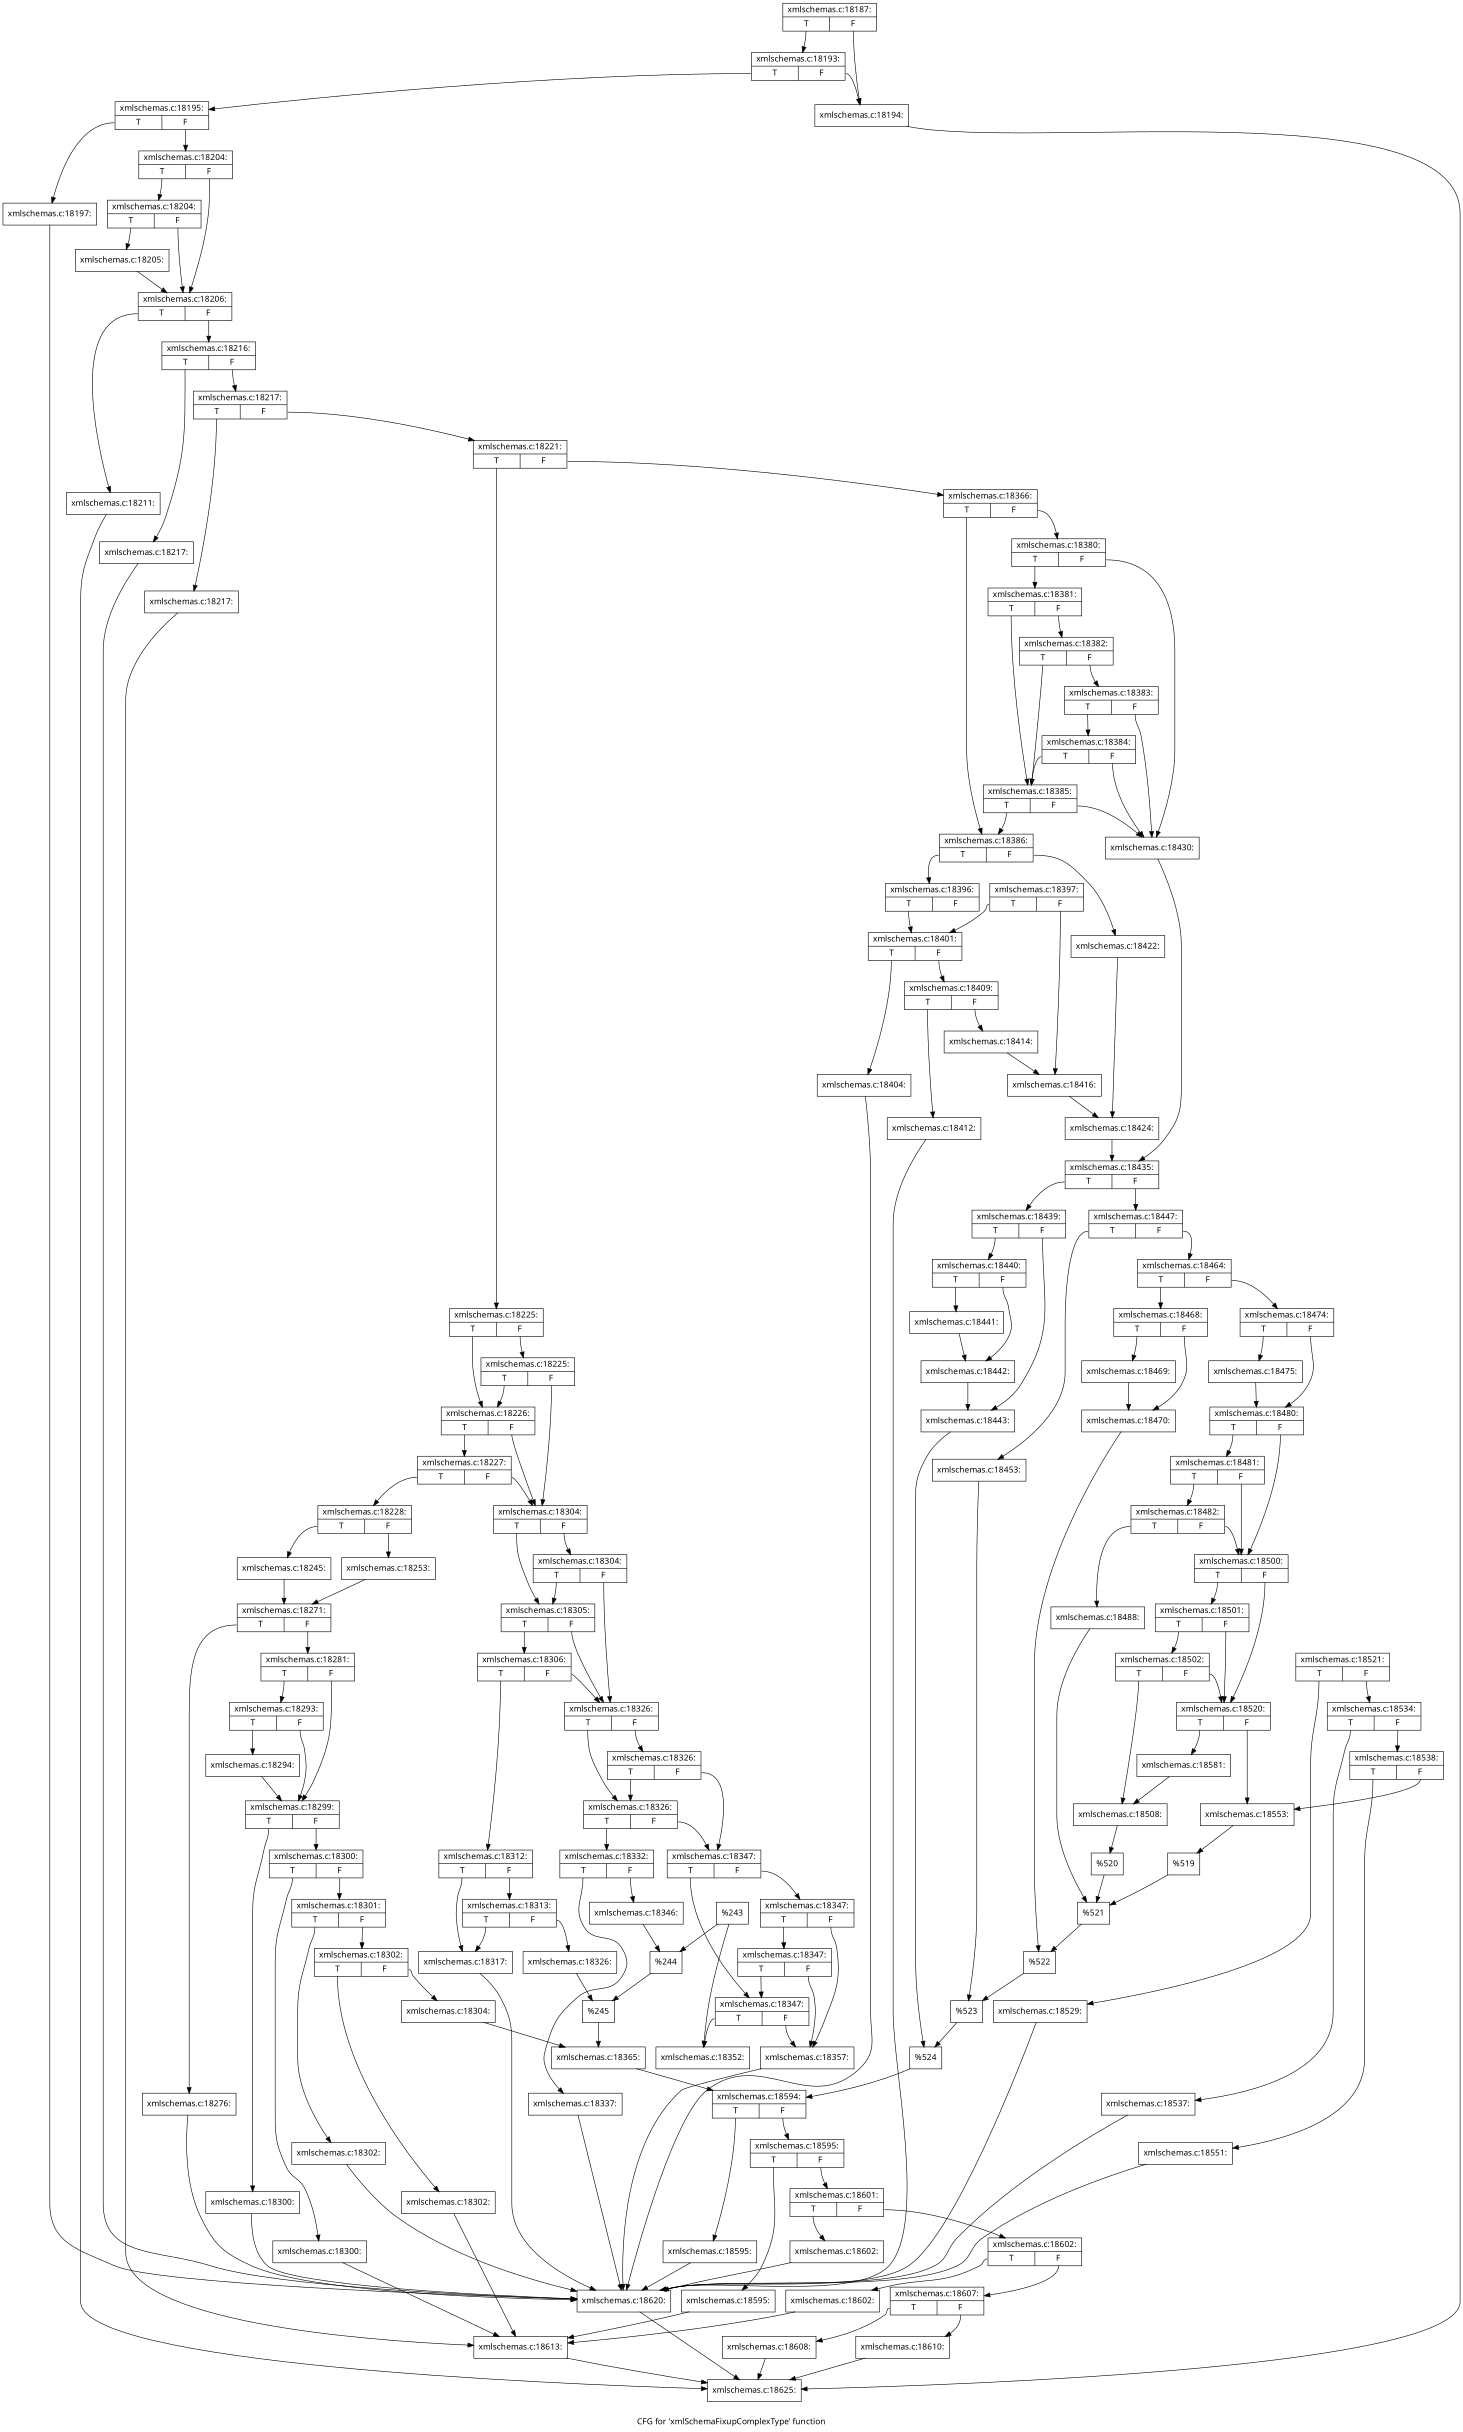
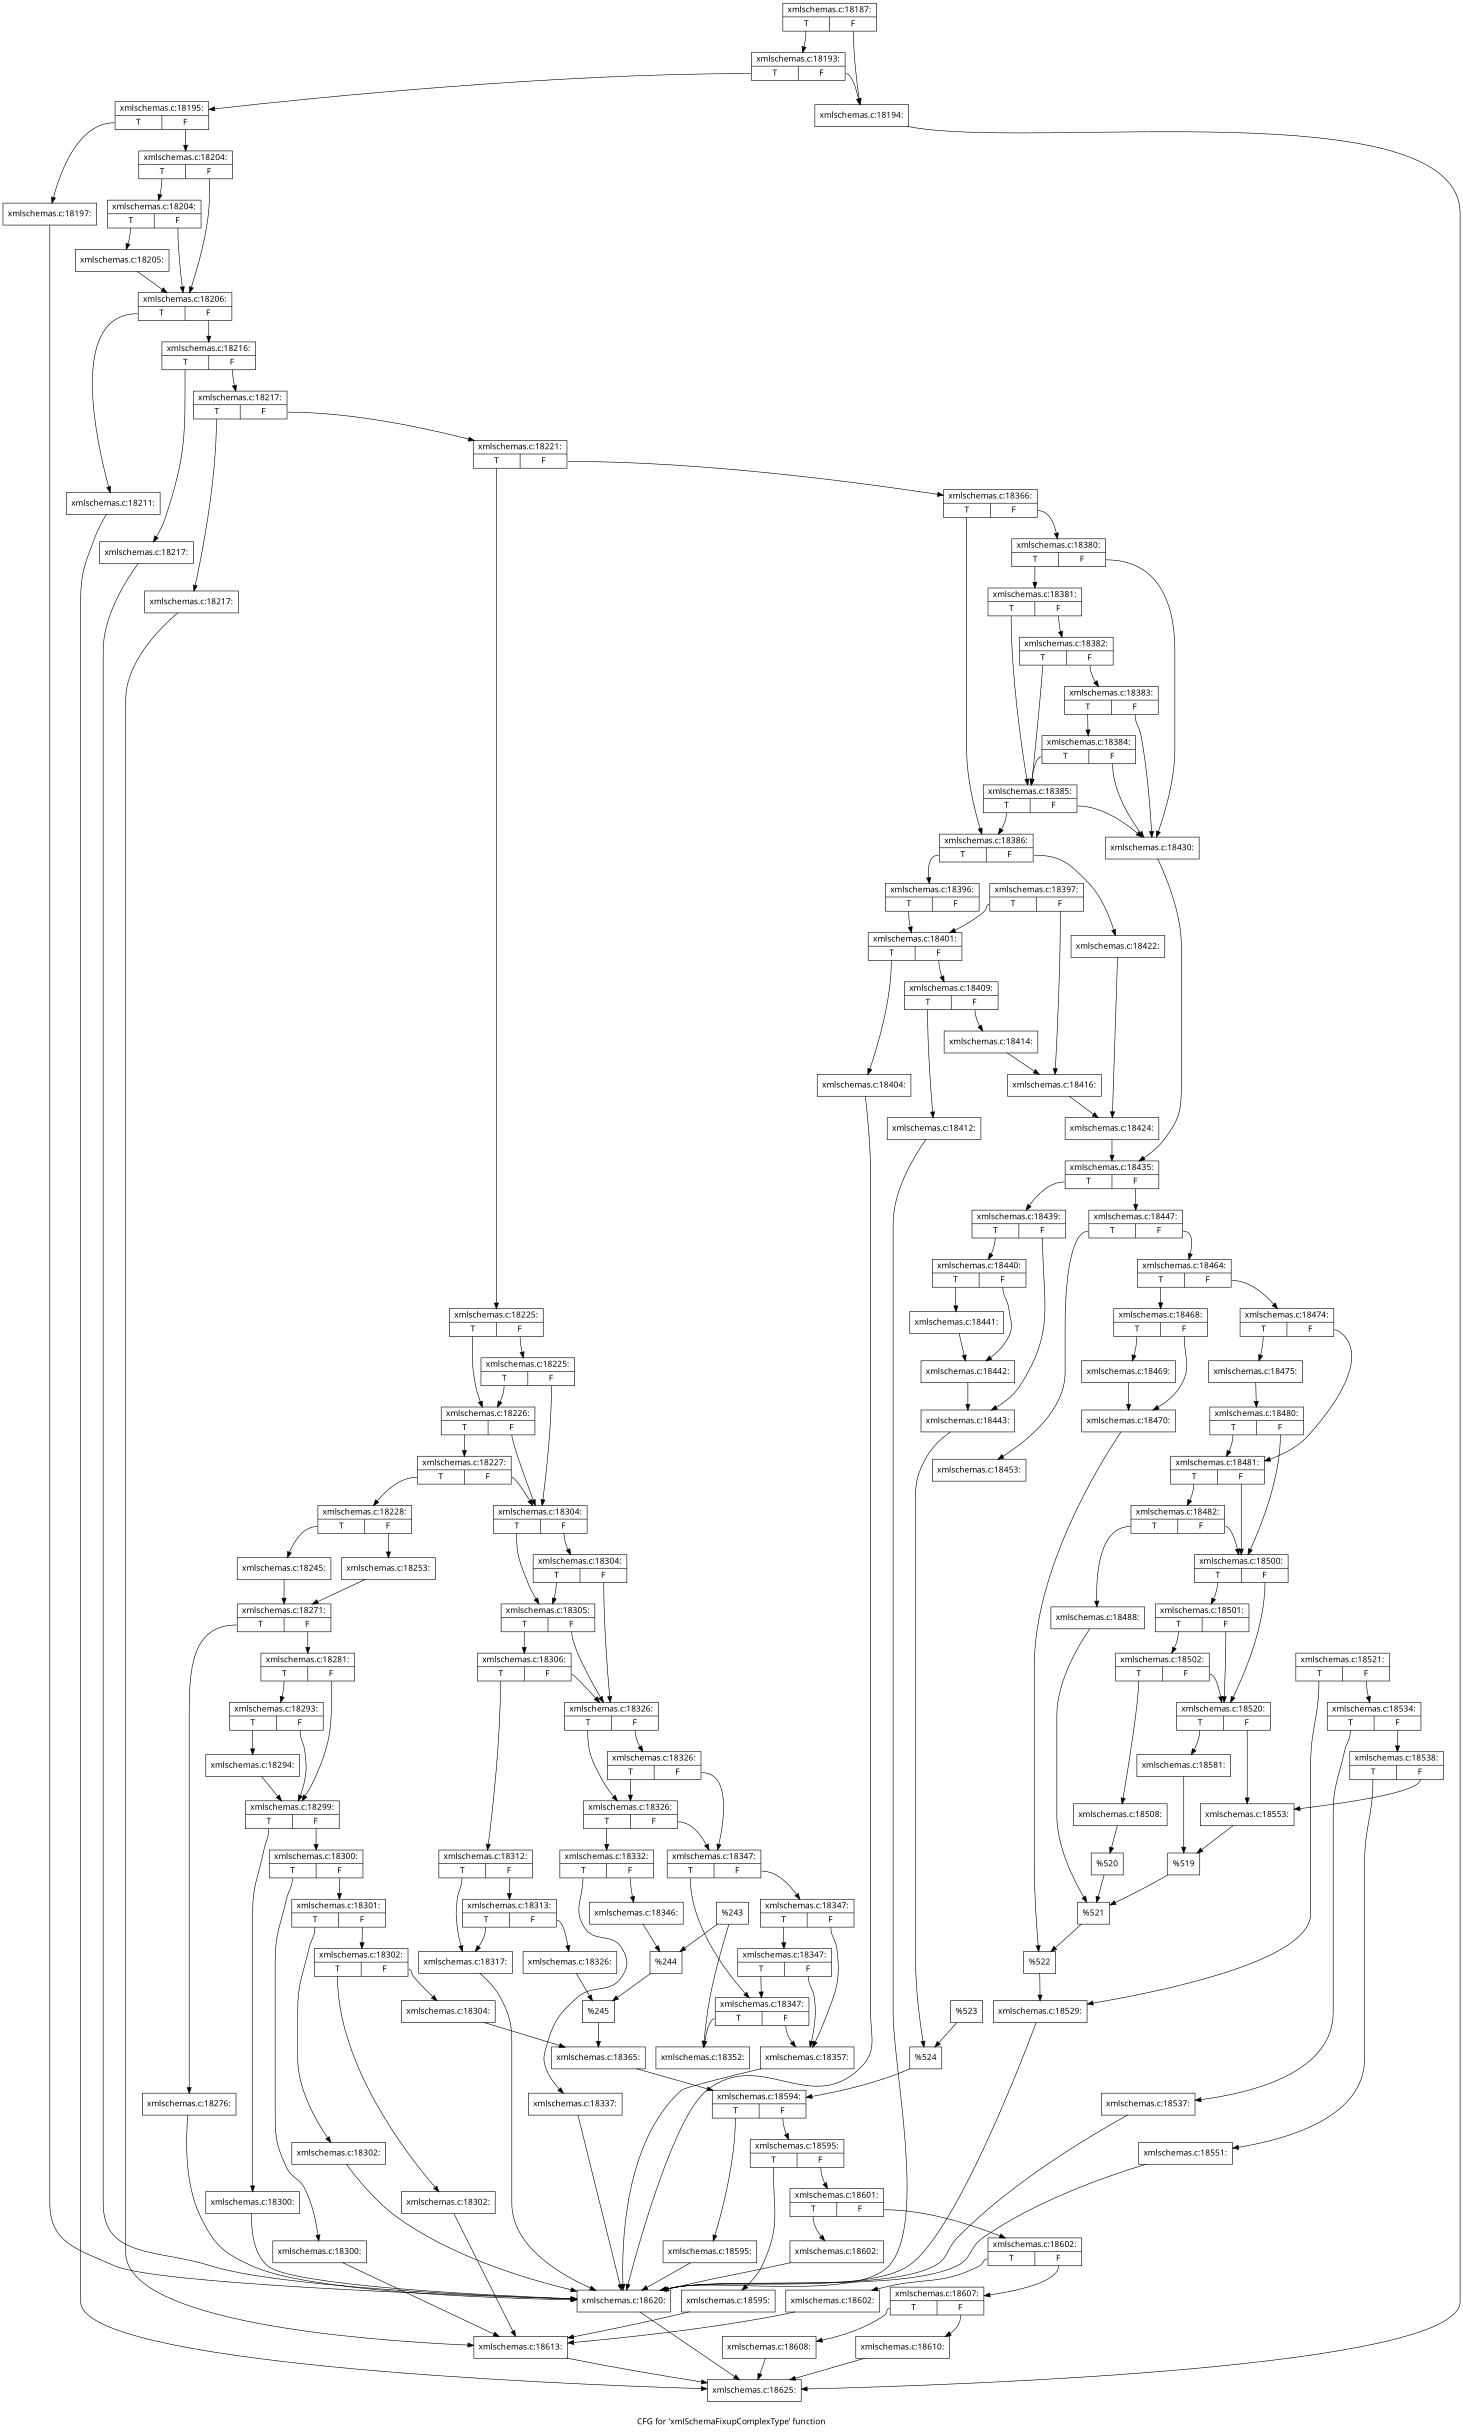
(1312, 1374) -> (1333, 1404)
(977, 1738) -> none
(1154, 1788) -> (1184, 1812)
(1006, 1985) -> (1040, 1984)
